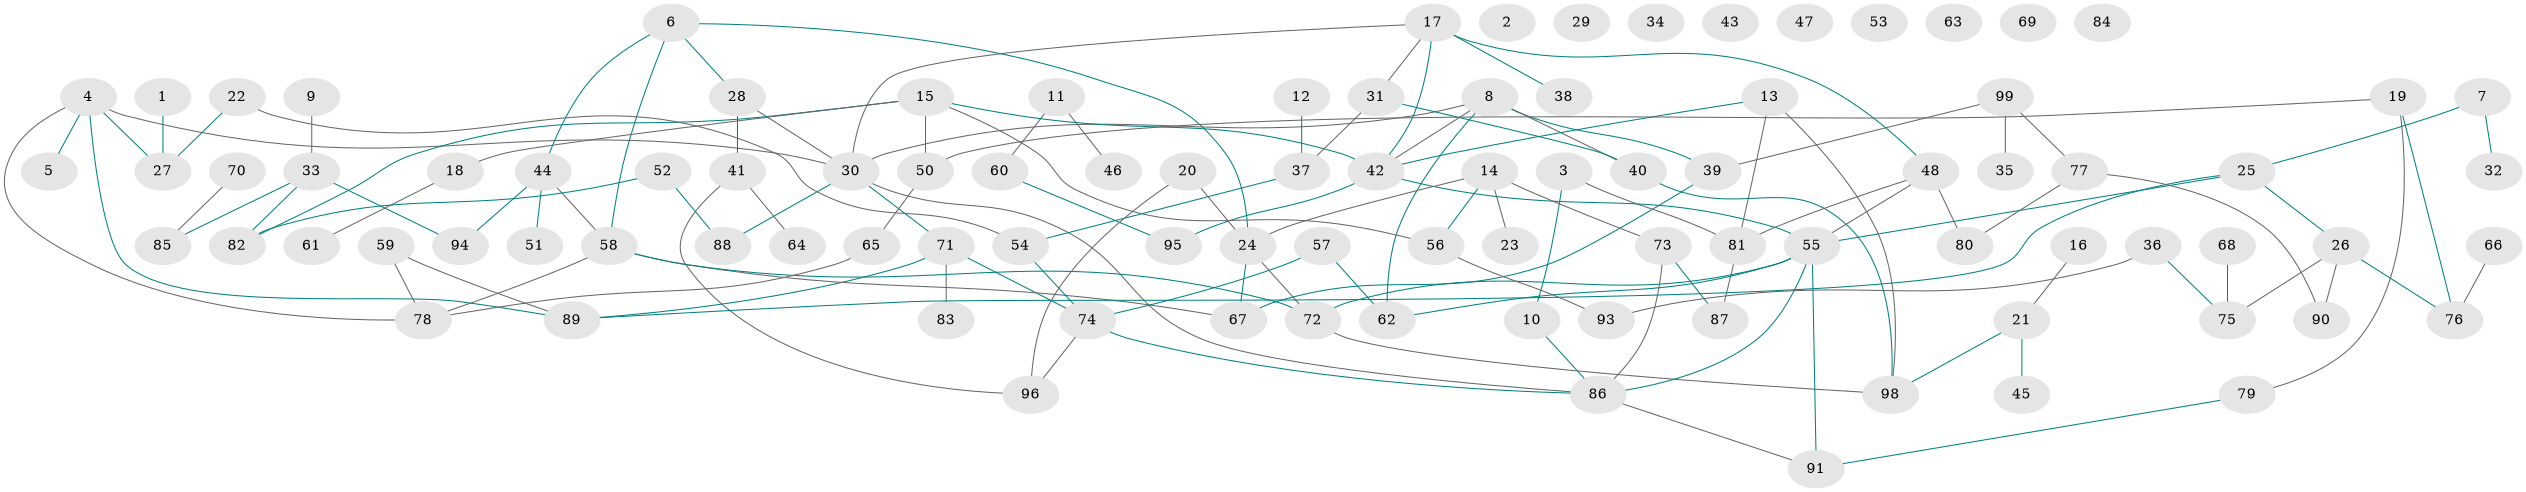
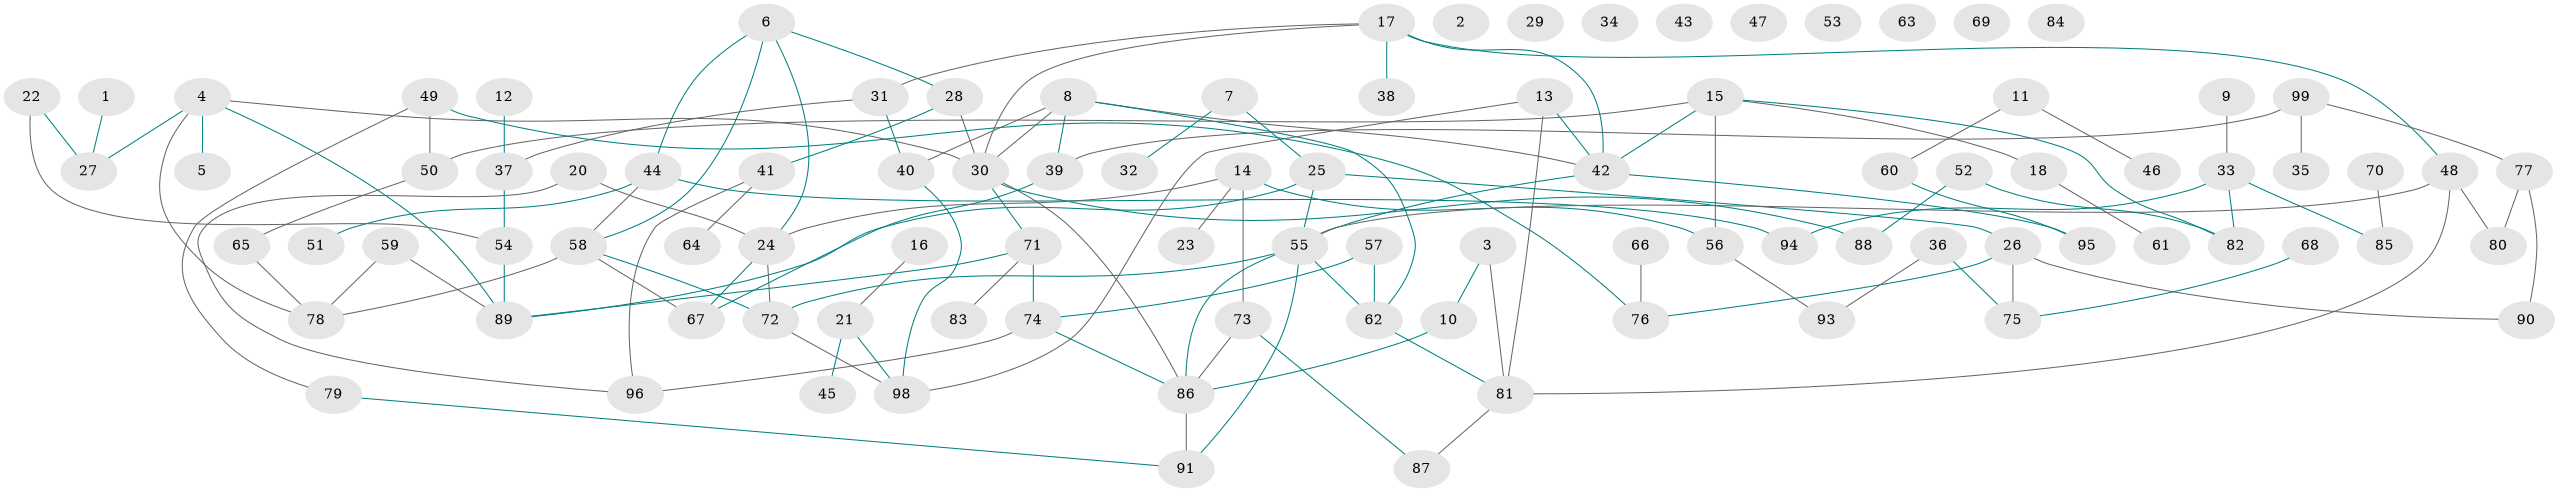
(2398, 97) -> (430, 97)
(1054, 283) -> (504, 283)
none -> (1440, 357)
